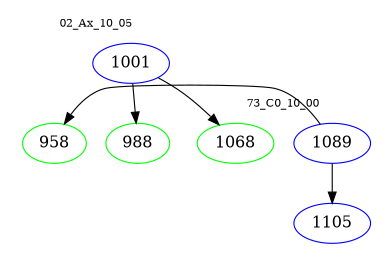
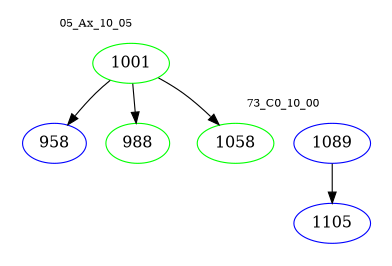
(96, 24) -> (96, 24)
(131, 63) -> (131, 63)
(197, 85) -> (92, 97)
(54, 143) -> (54, 143)
(236, 143) -> (236, 143)
